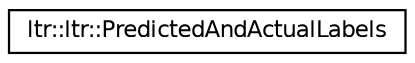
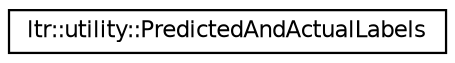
(207, 32) -> (228, 32)
